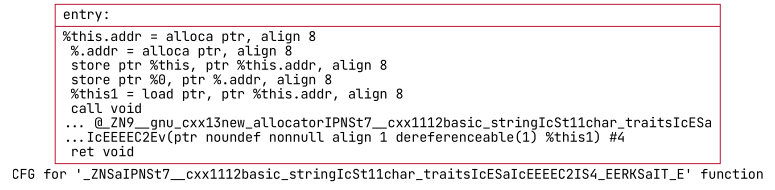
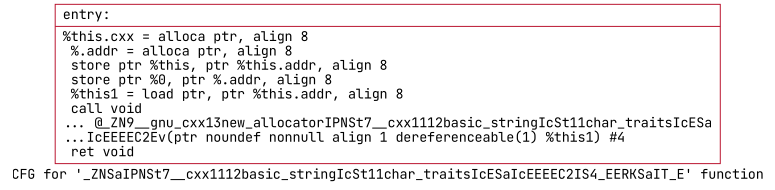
(190, 37) -> (186, 37)
